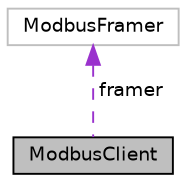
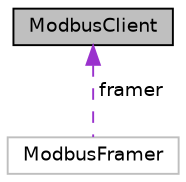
(93, 101) -> (93, 101)
